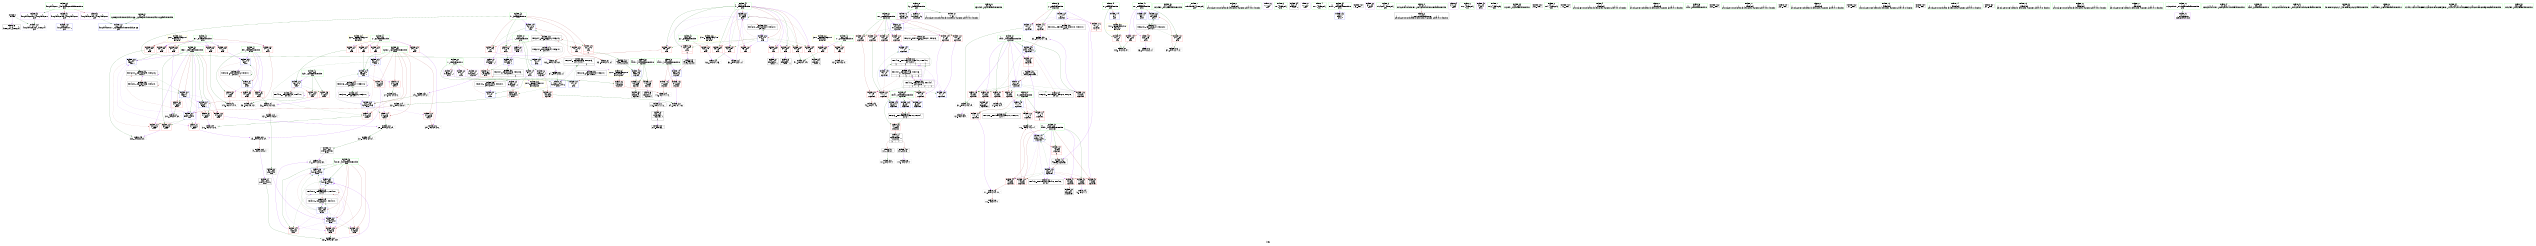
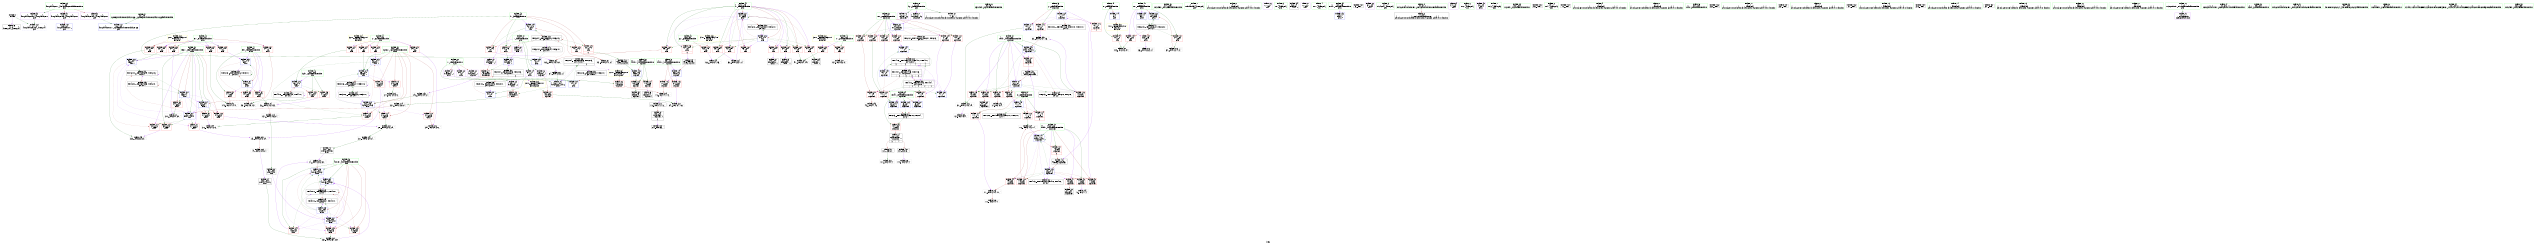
(486, 75) -> (486, 75)
